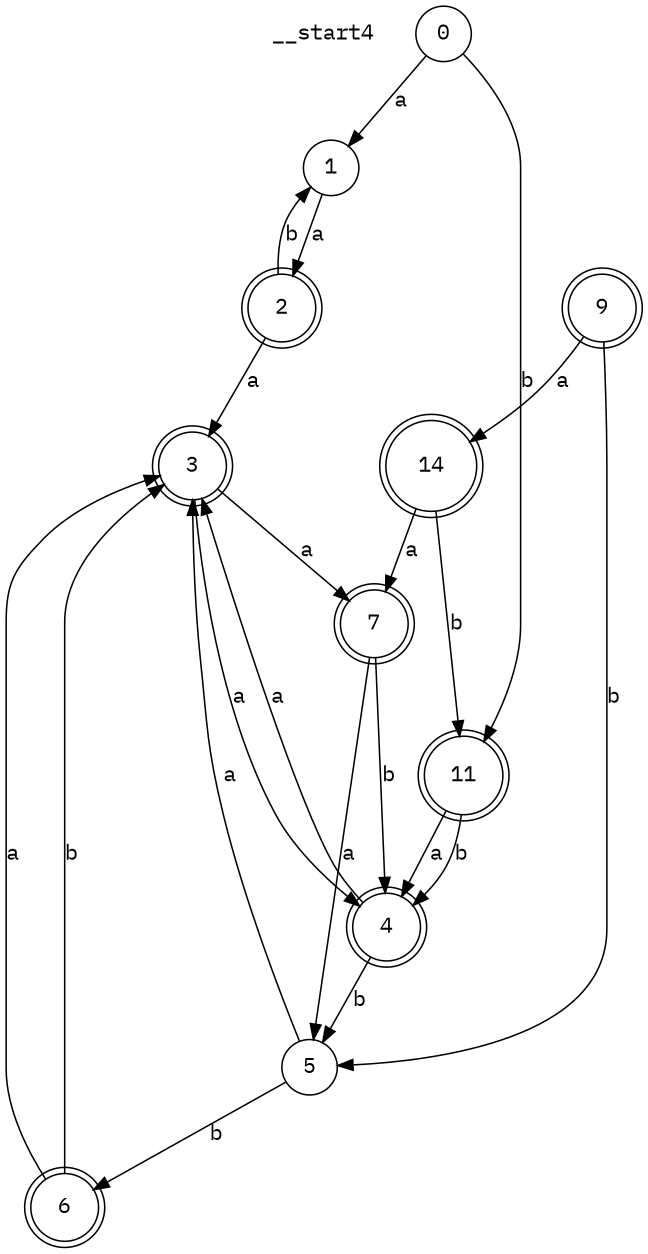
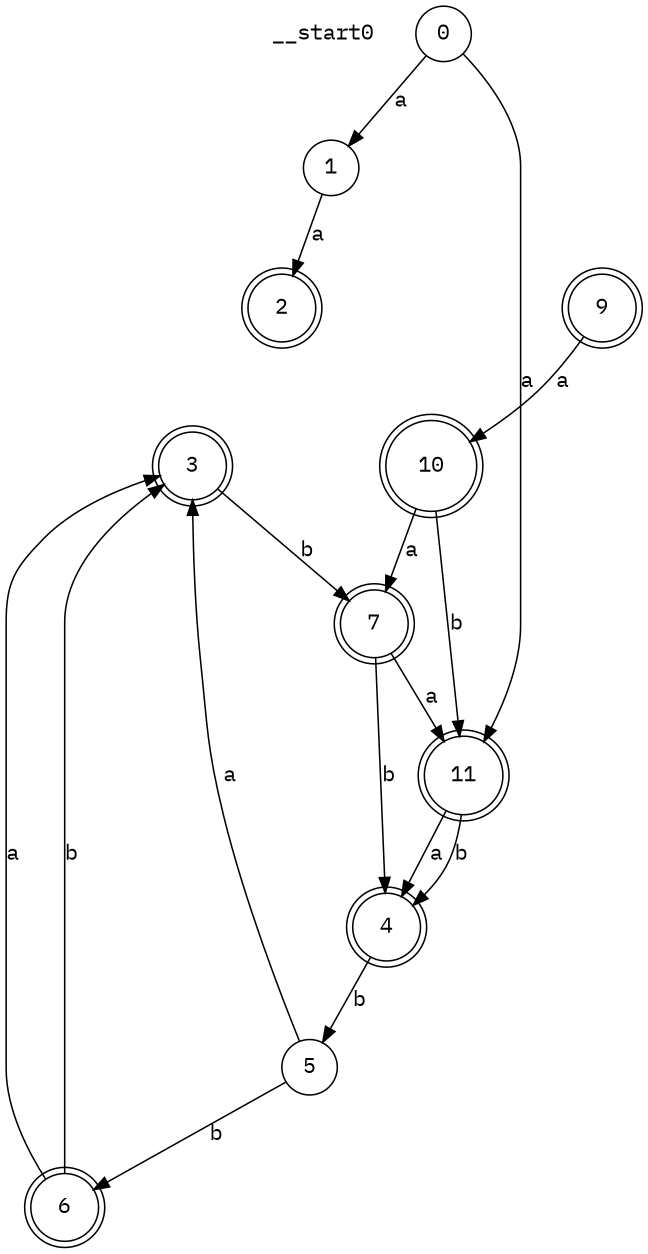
(323, 34) -> (323, 34)
(282, 234) -> none
(241, 380) -> none
(528, 381) -> (528, 381)
(431, 466) -> (431, 466)
(307, 551) -> (307, 551)
(235, 714) -> none
(272, 714) -> none
(607, 793) -> none
(343, 841) -> (413, 691)
